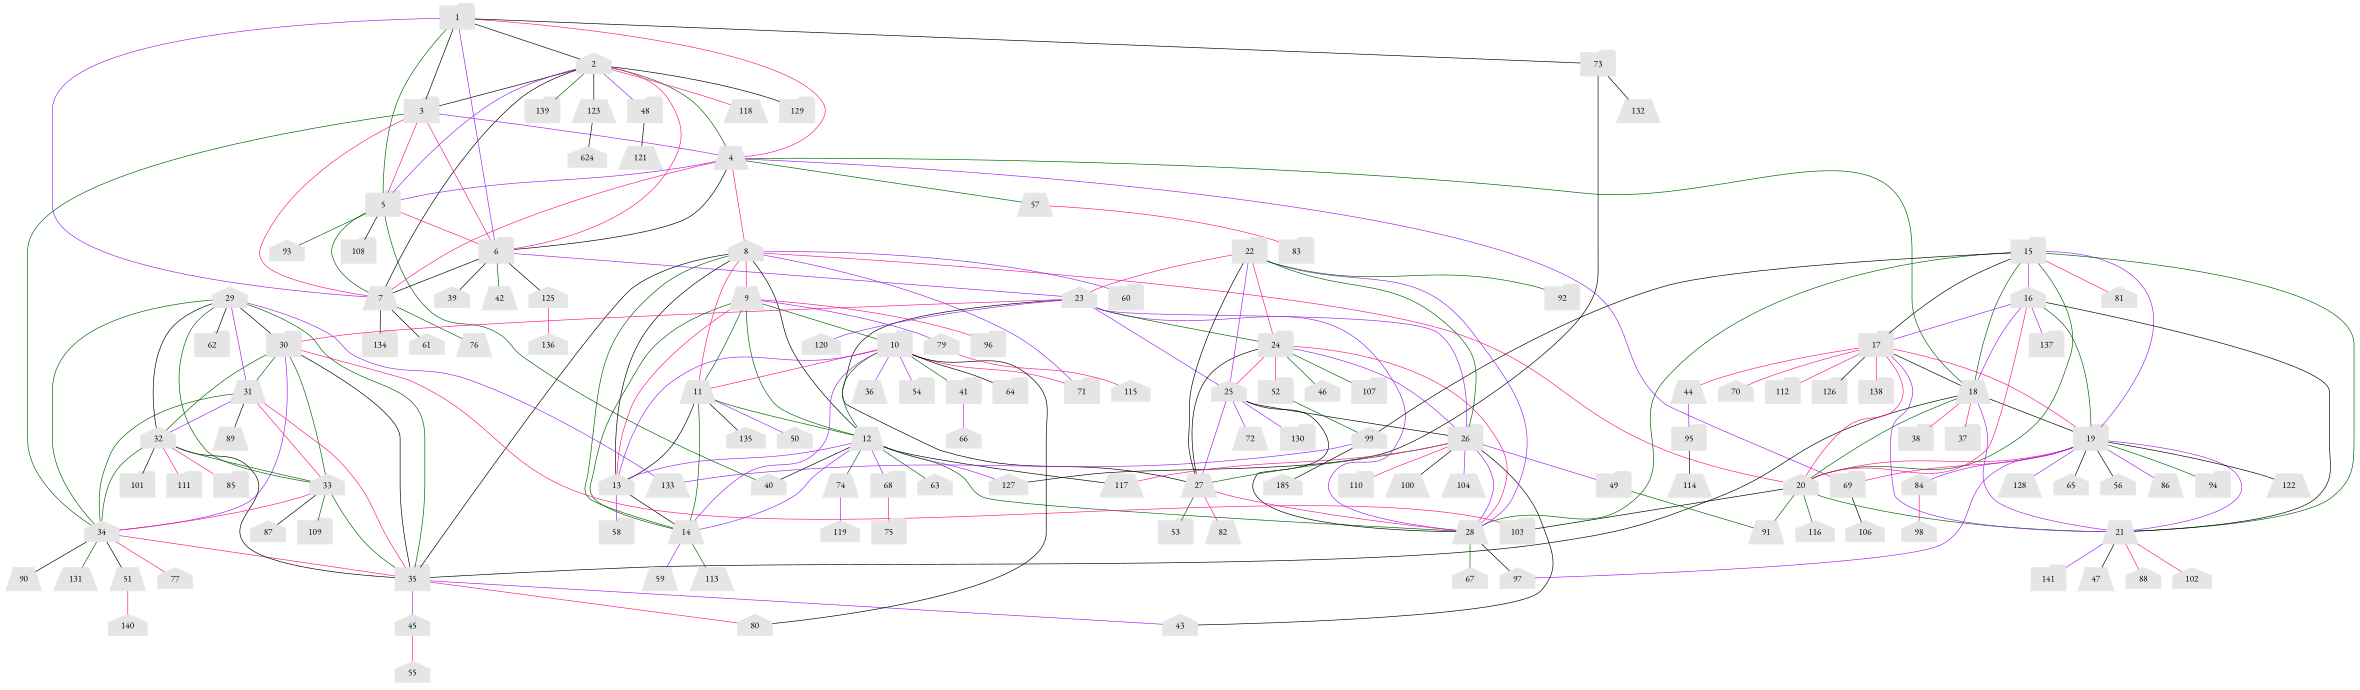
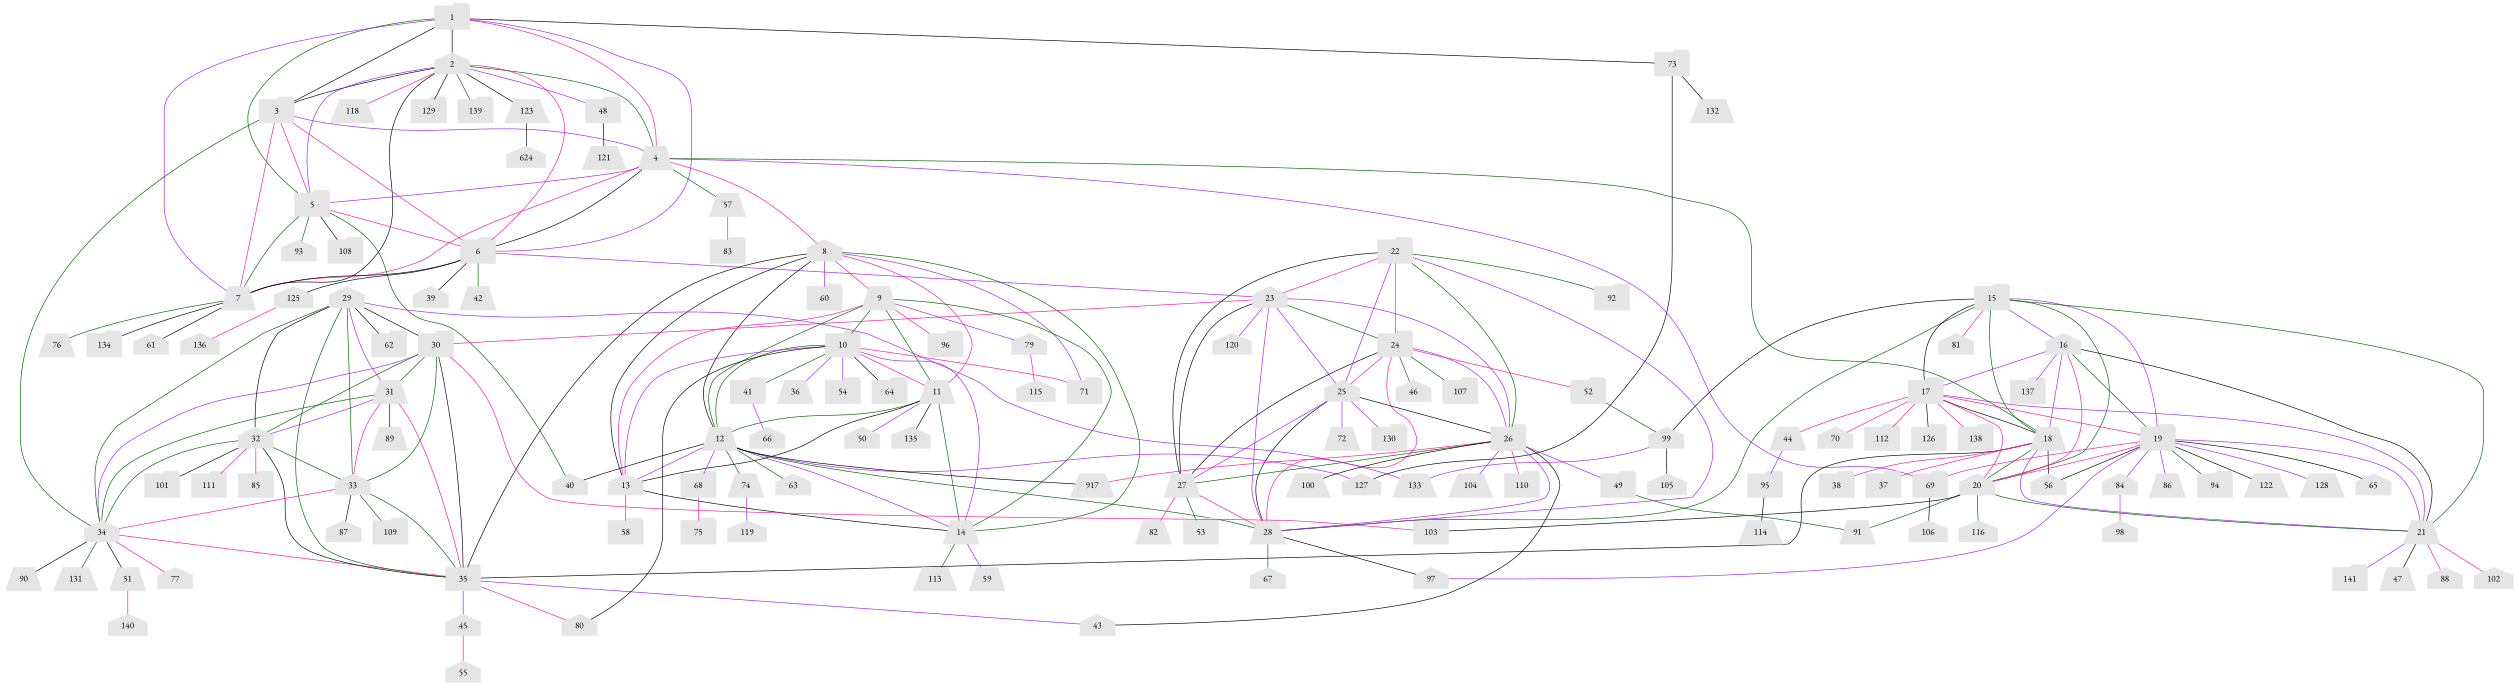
(1292, 301) -> none
(2031, 415) -> (2048, 460)
(1122, 486) -> (1092, 486)
(1283, 486) -> (1667, 486)
